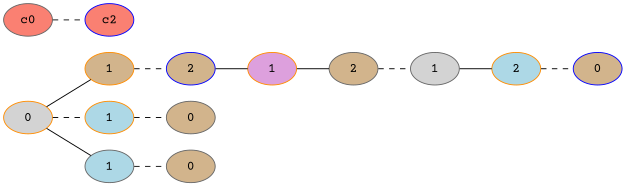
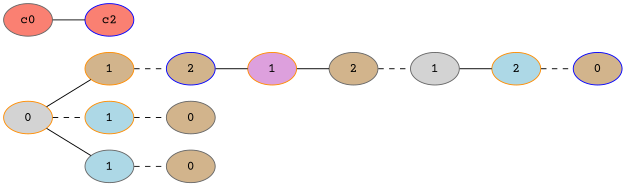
(69, 20) -> (69, 20)
